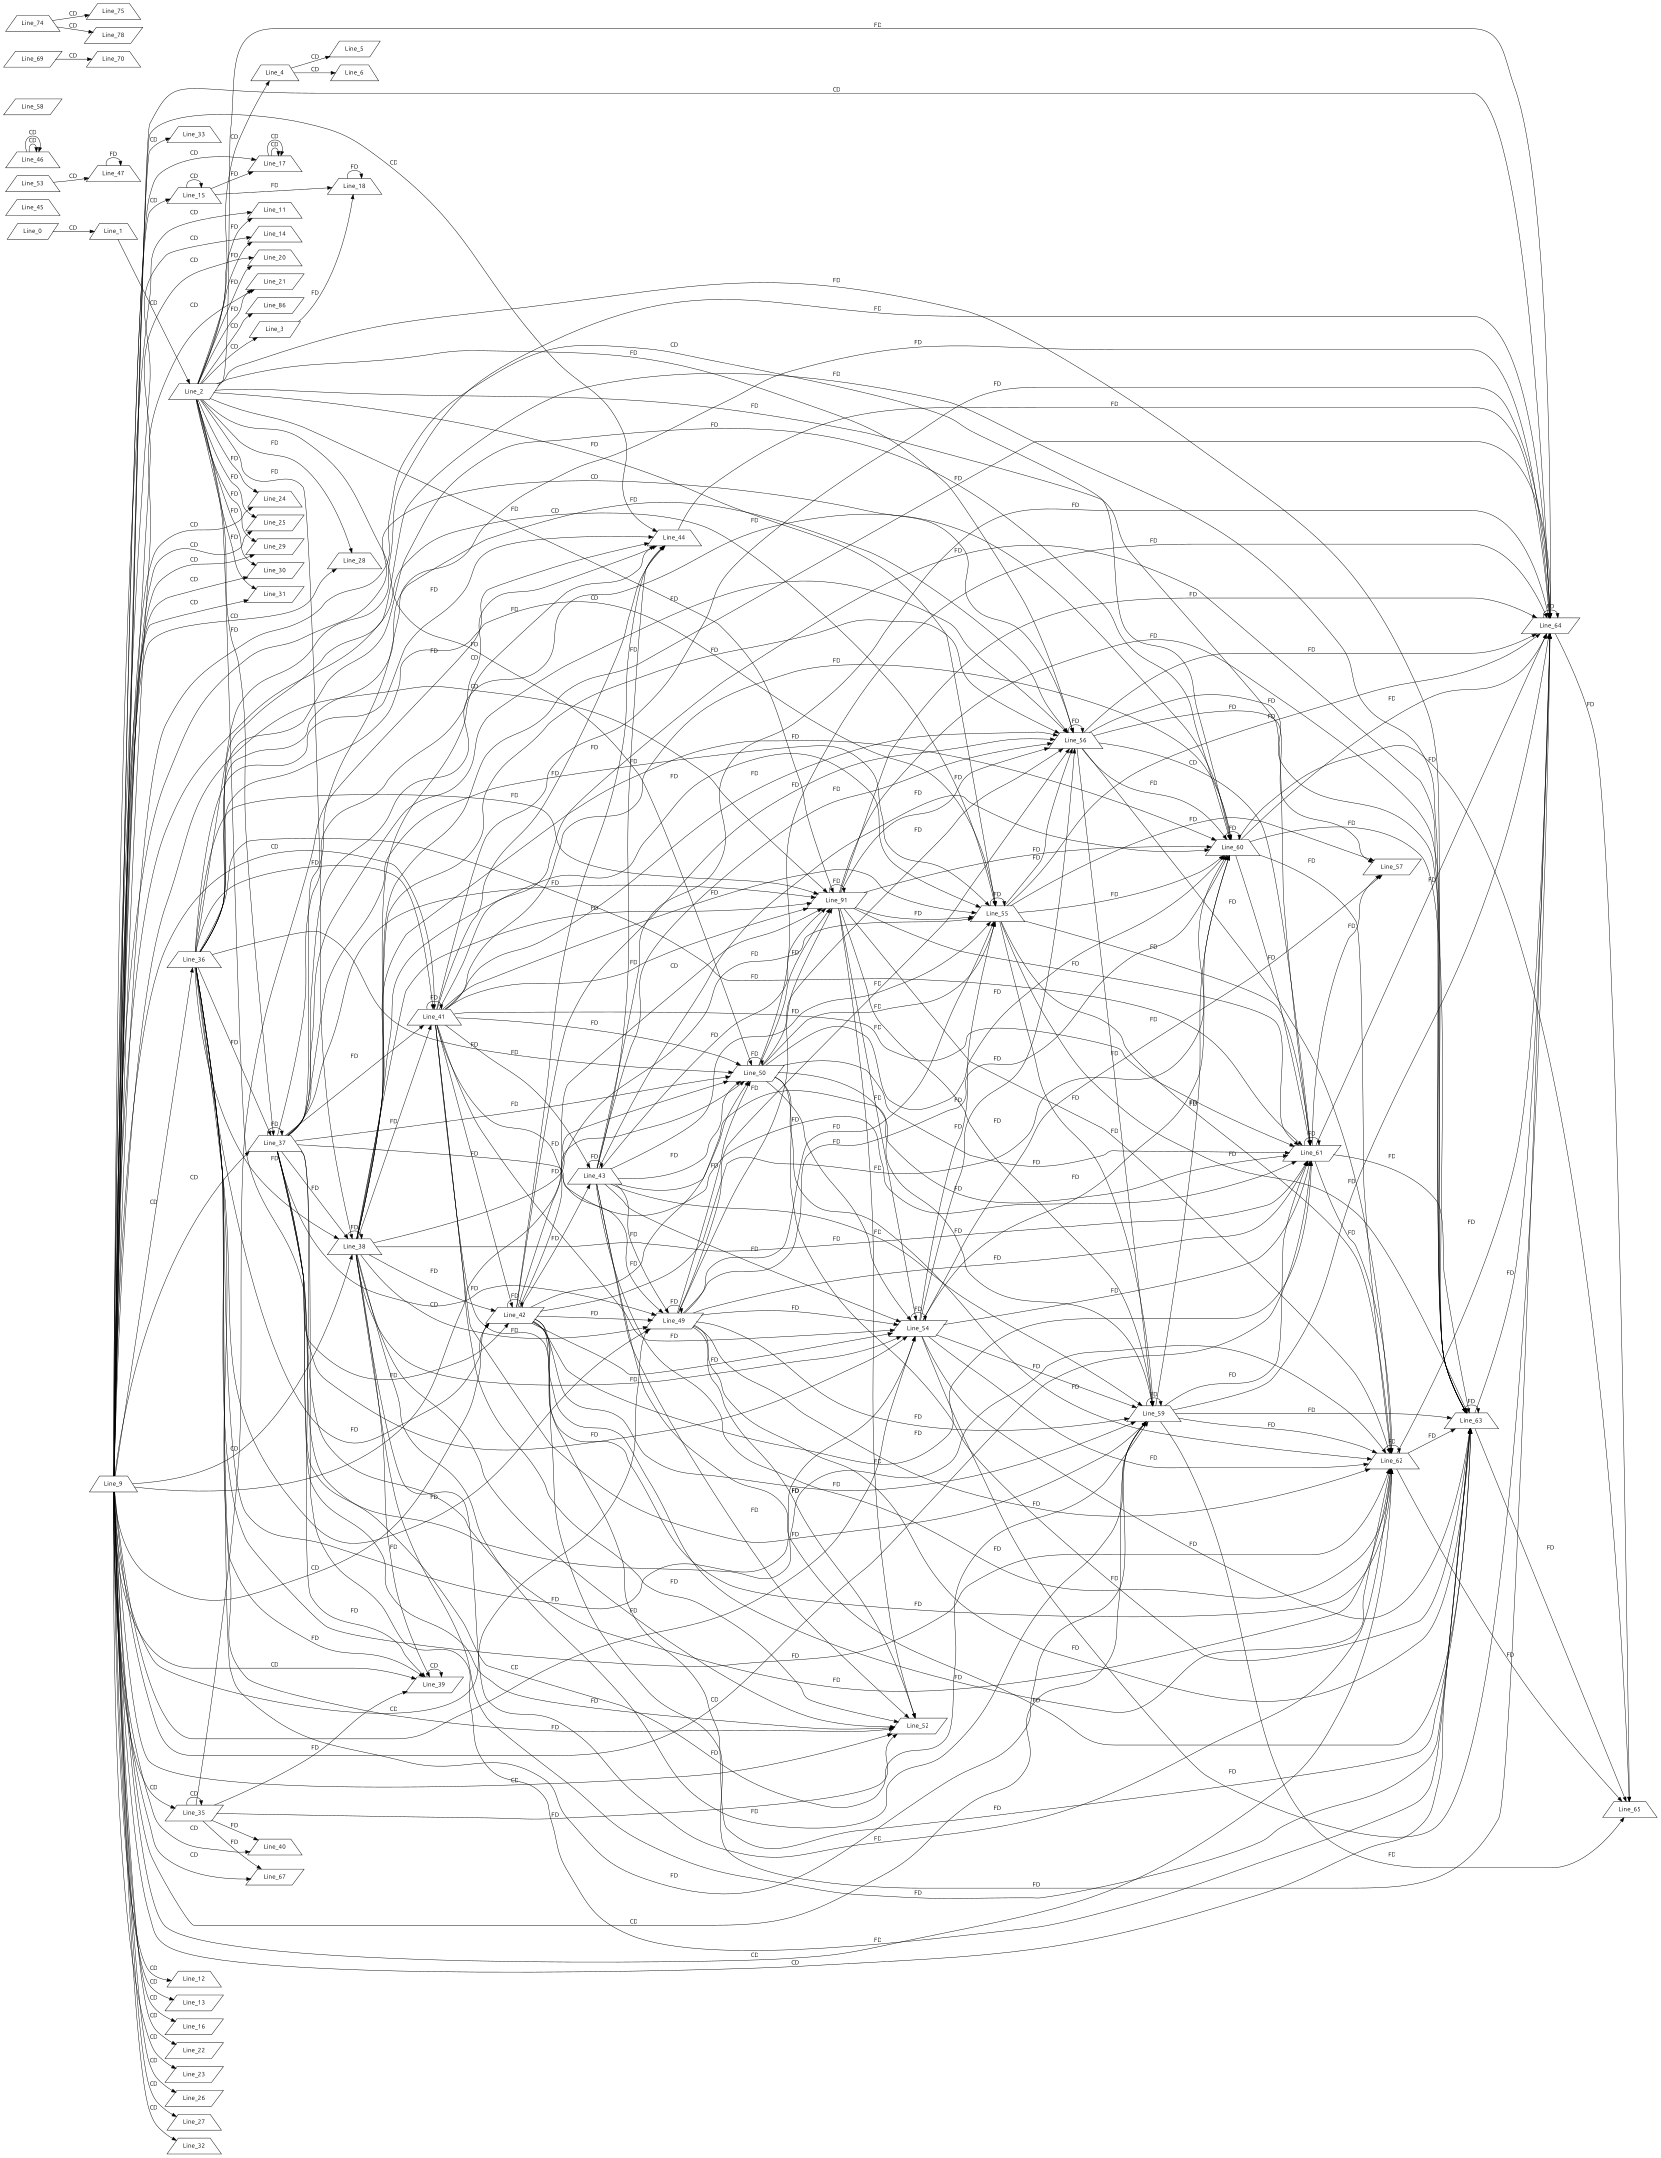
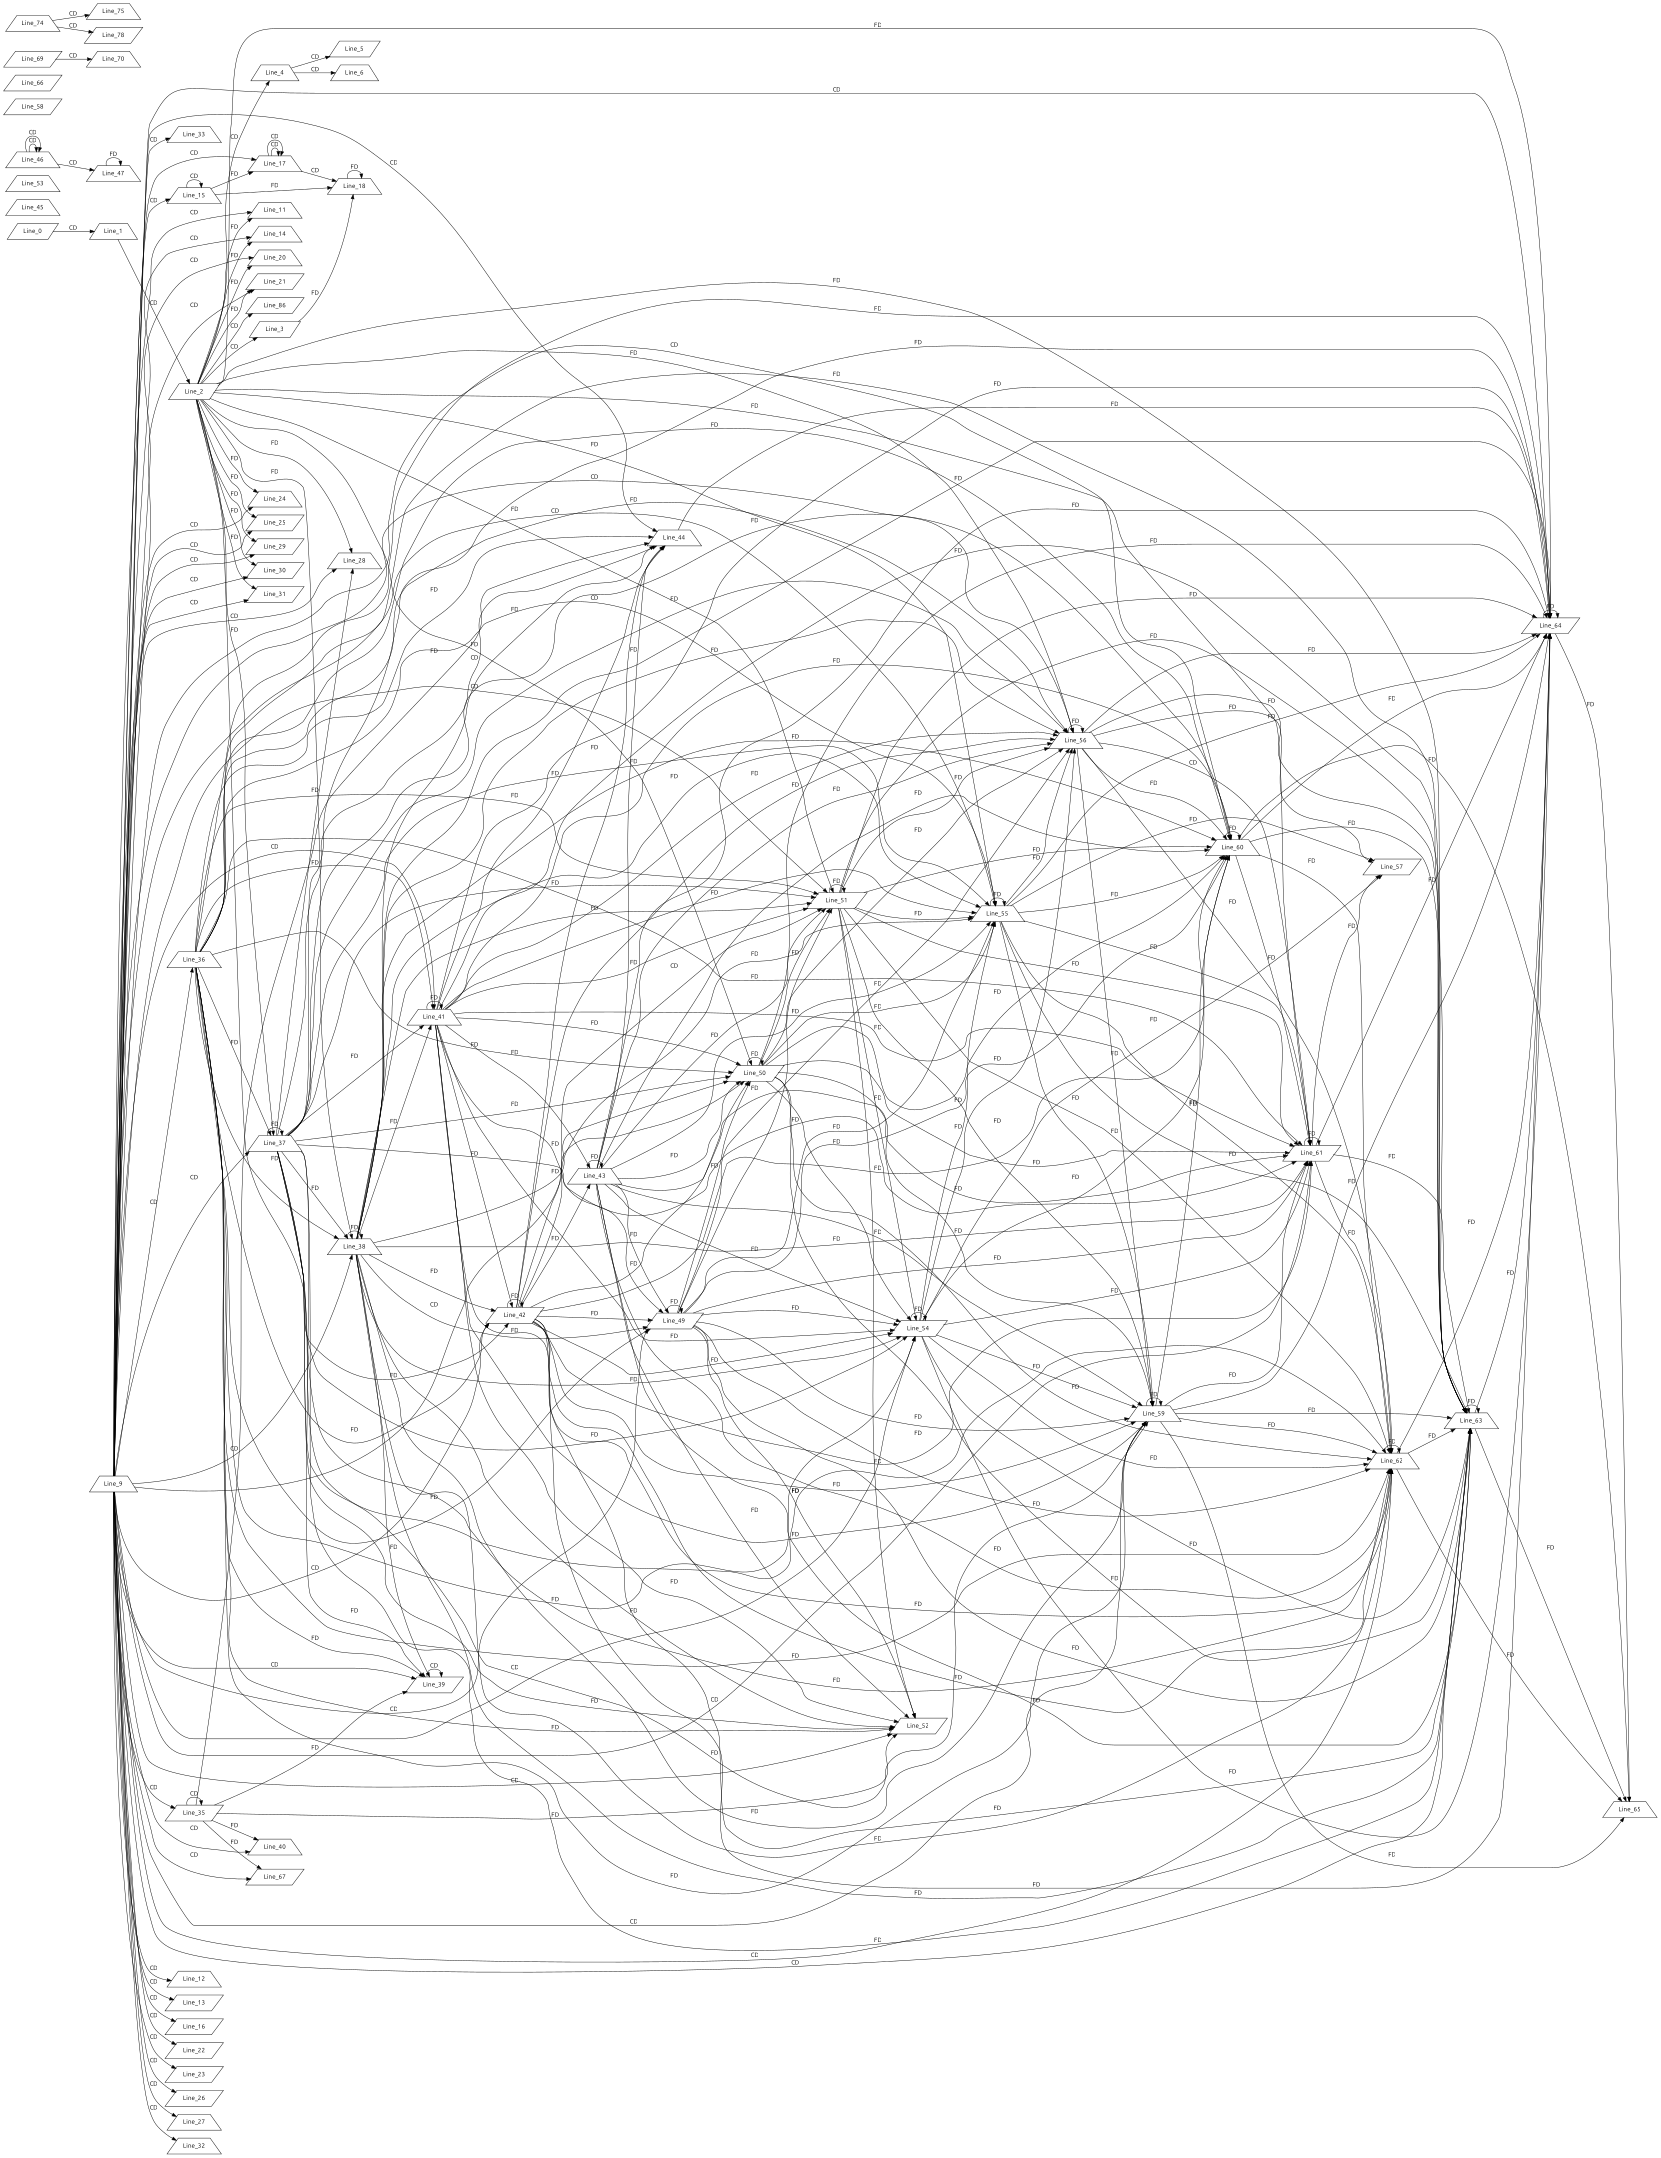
none -> (33, 83)
none -> (317, 176)
(69, 181) -> (74, 167)
(837, 901) -> (837, 901)
(427, 1306) -> (314, 826)
